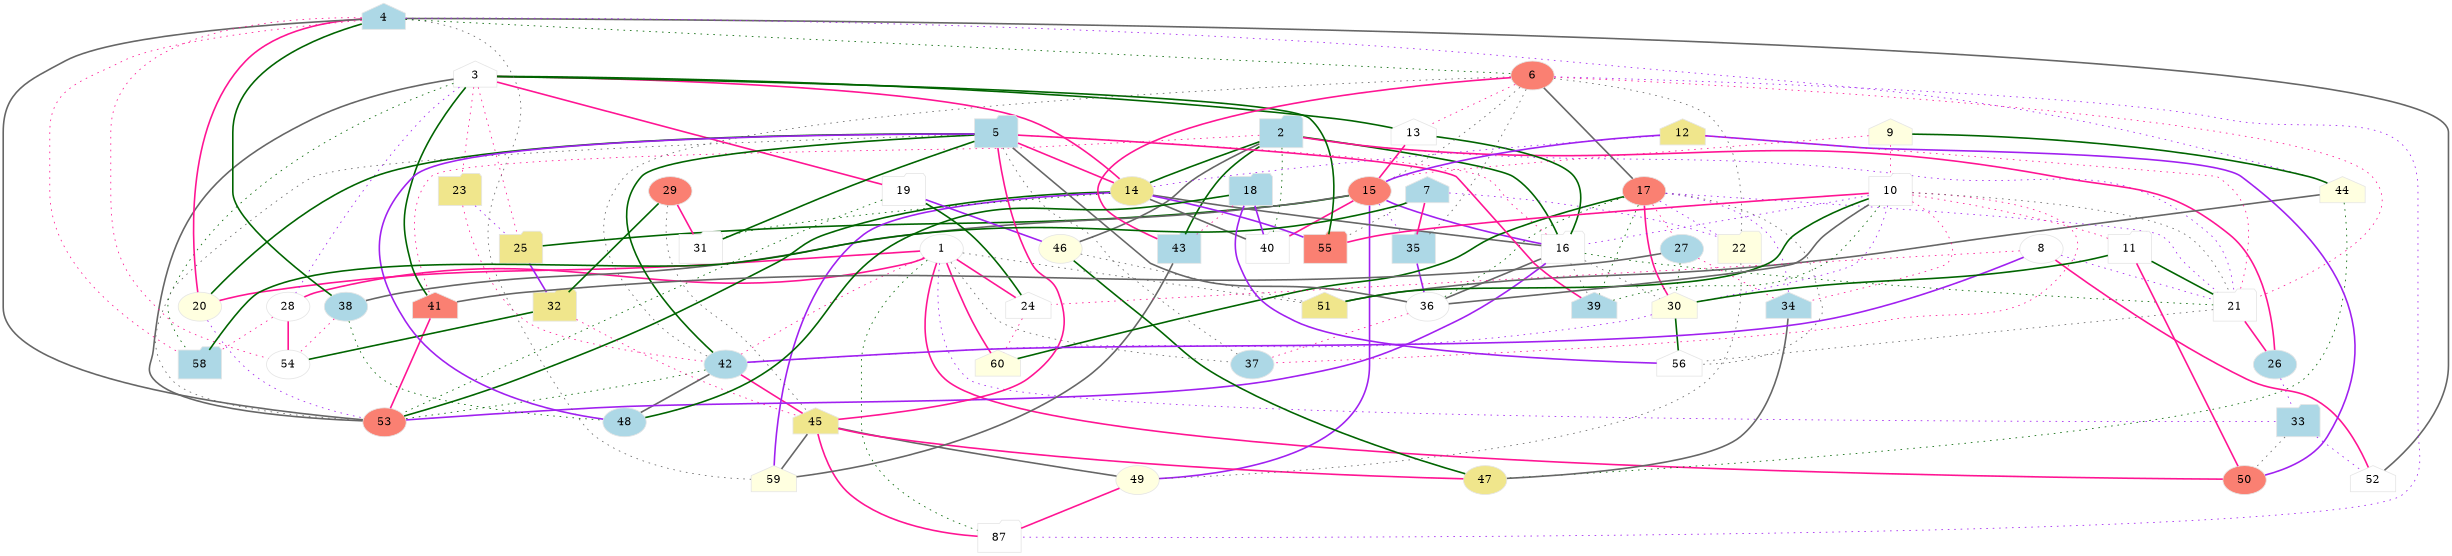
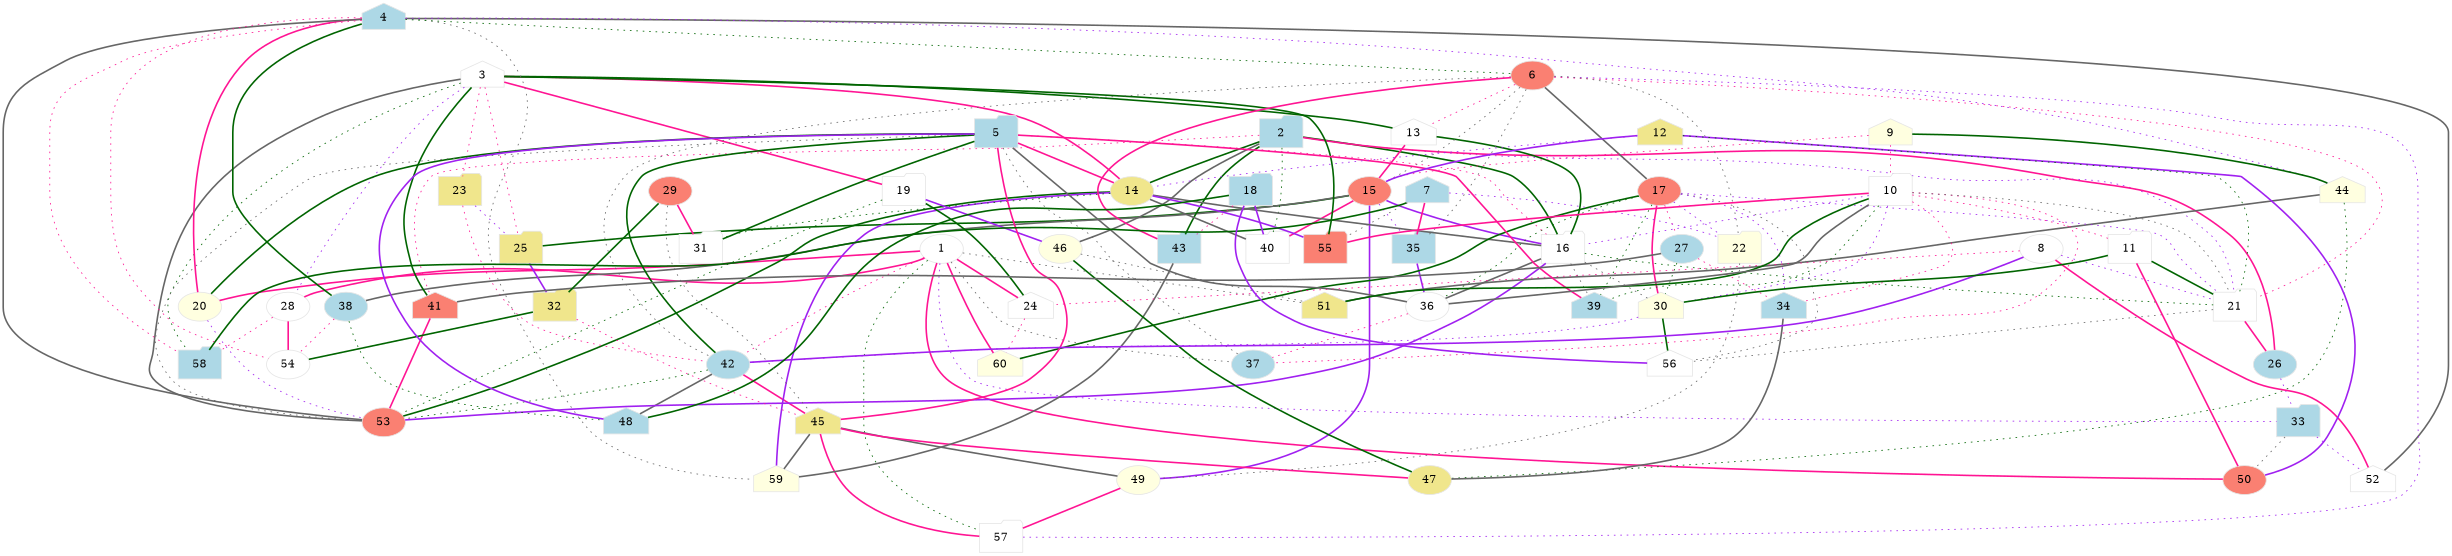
(2025, 161) -> (2014, 159)
(625, 422) -> (626, 422)
(999, 538) -> (1001, 538)
